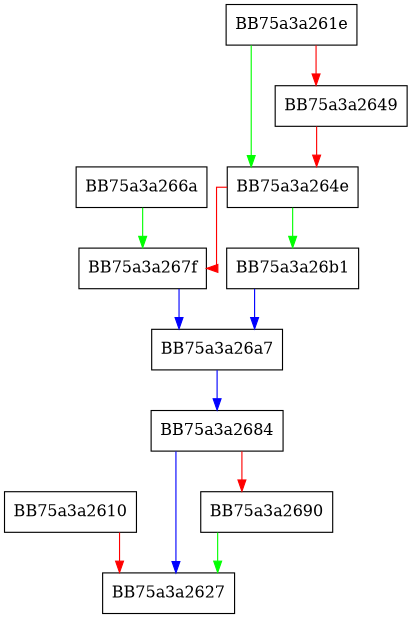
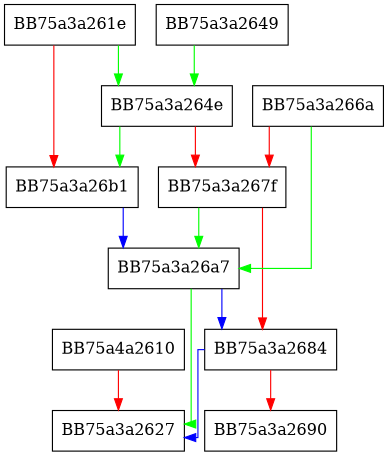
(316, 60) -> (54, 100)
(317, 141) -> (194, 60)
(143, 222) -> (269, 141)
none -> (311, 228)
none -> (262, 260)
(179, 303) -> (199, 222)
(70, 512) -> (118, 350)
(218, 547) -> (191, 357)
